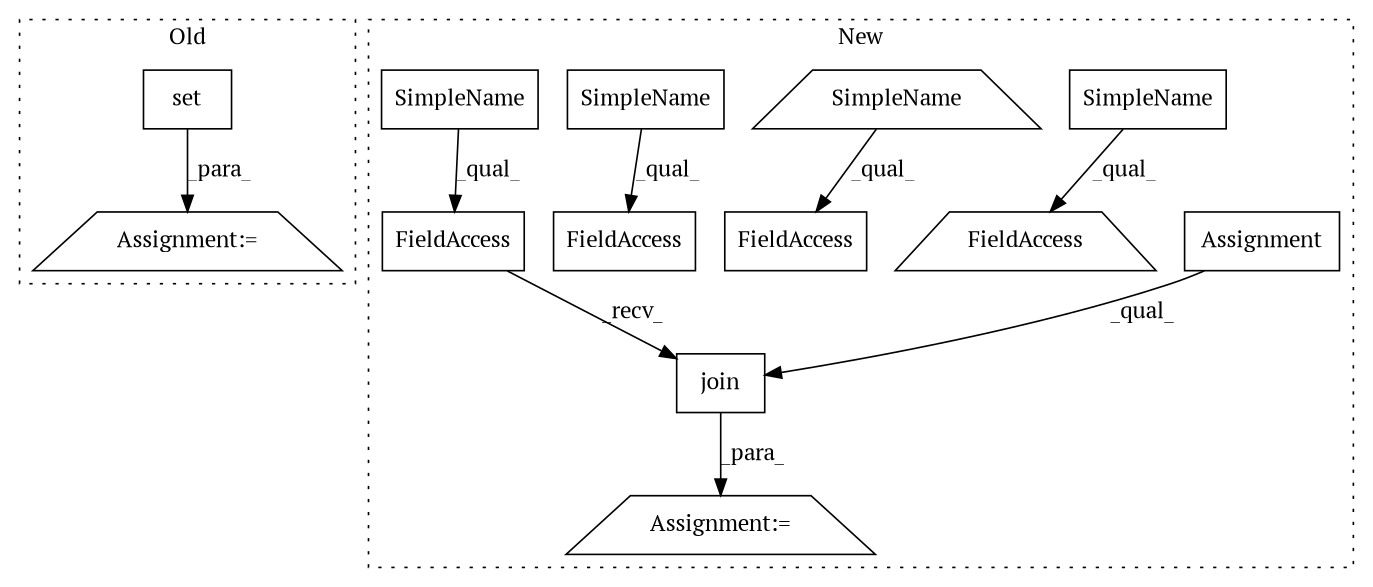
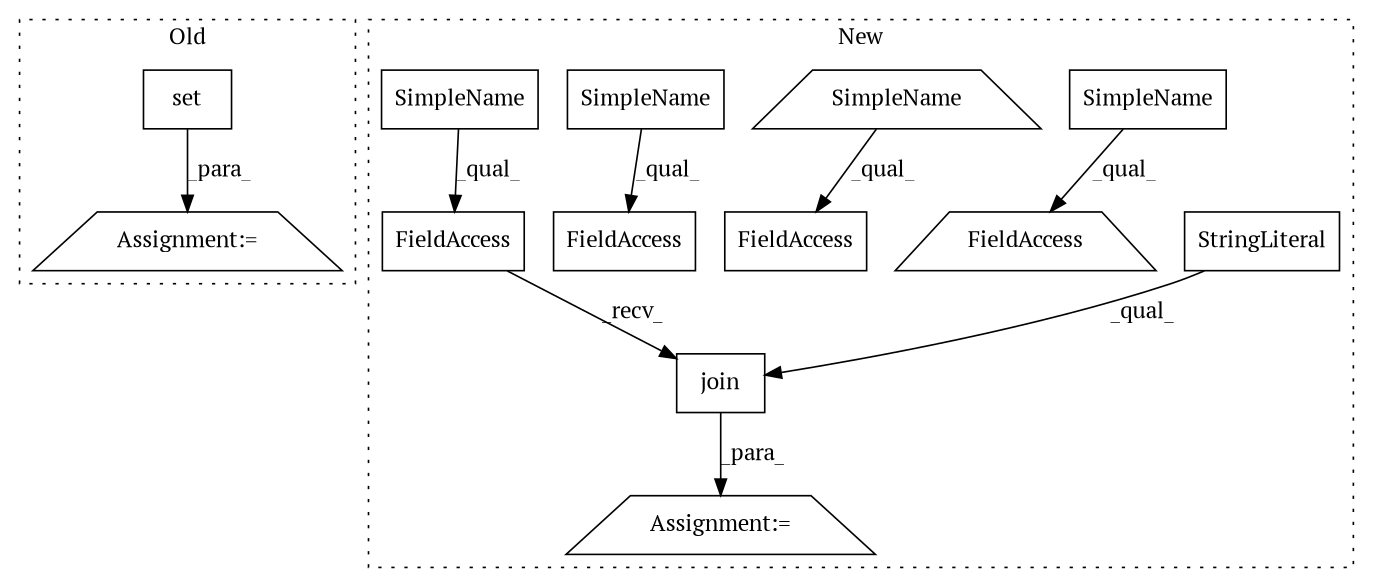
(1262, 241) -> (1262, 241)
